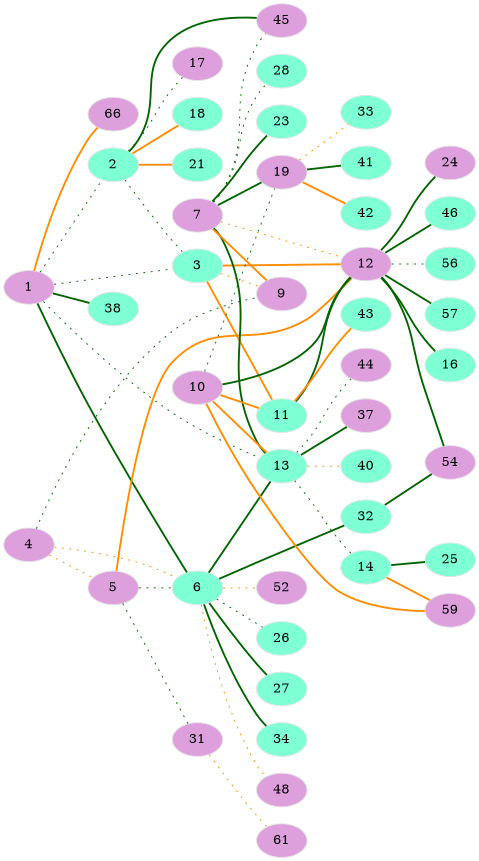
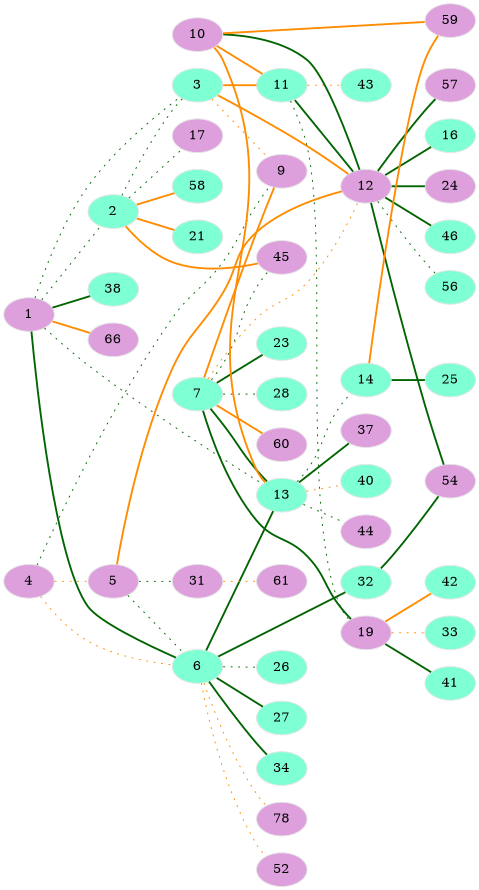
(160, 52) -> (185, 266)
(198, 114) -> (198, 186)
(198, 215) -> (198, 394)
(250, 253) -> (317, 361)
(450, 315) -> (450, 85)
(324, 362) -> (318, 85)
none -> (282, 445)
(282, 790) -> (282, 819)
